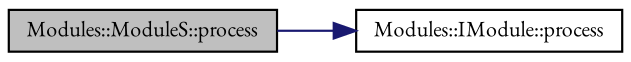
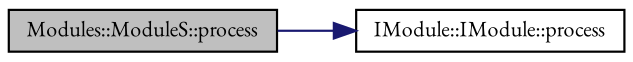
(489, 31) -> (490, 31)
